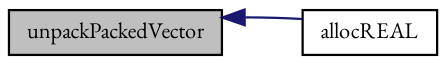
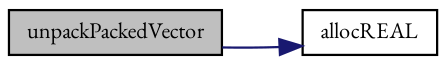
(274, 18) -> (251, 48)
